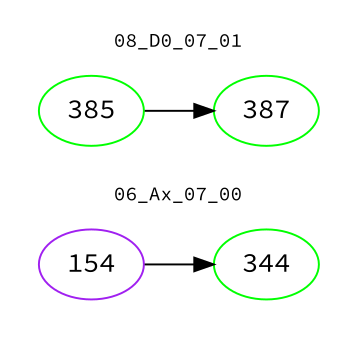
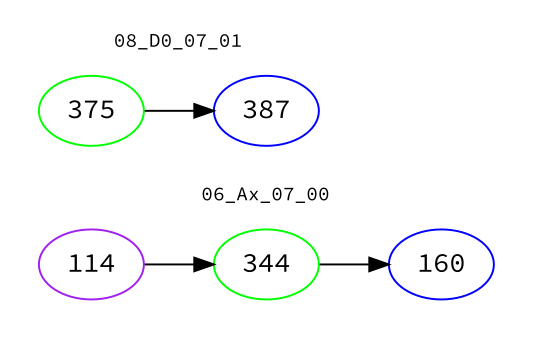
(91, 111) -> (91, 111)
(266, 111) -> (266, 111)
(91, 264) -> (91, 264)
none -> (441, 264)
